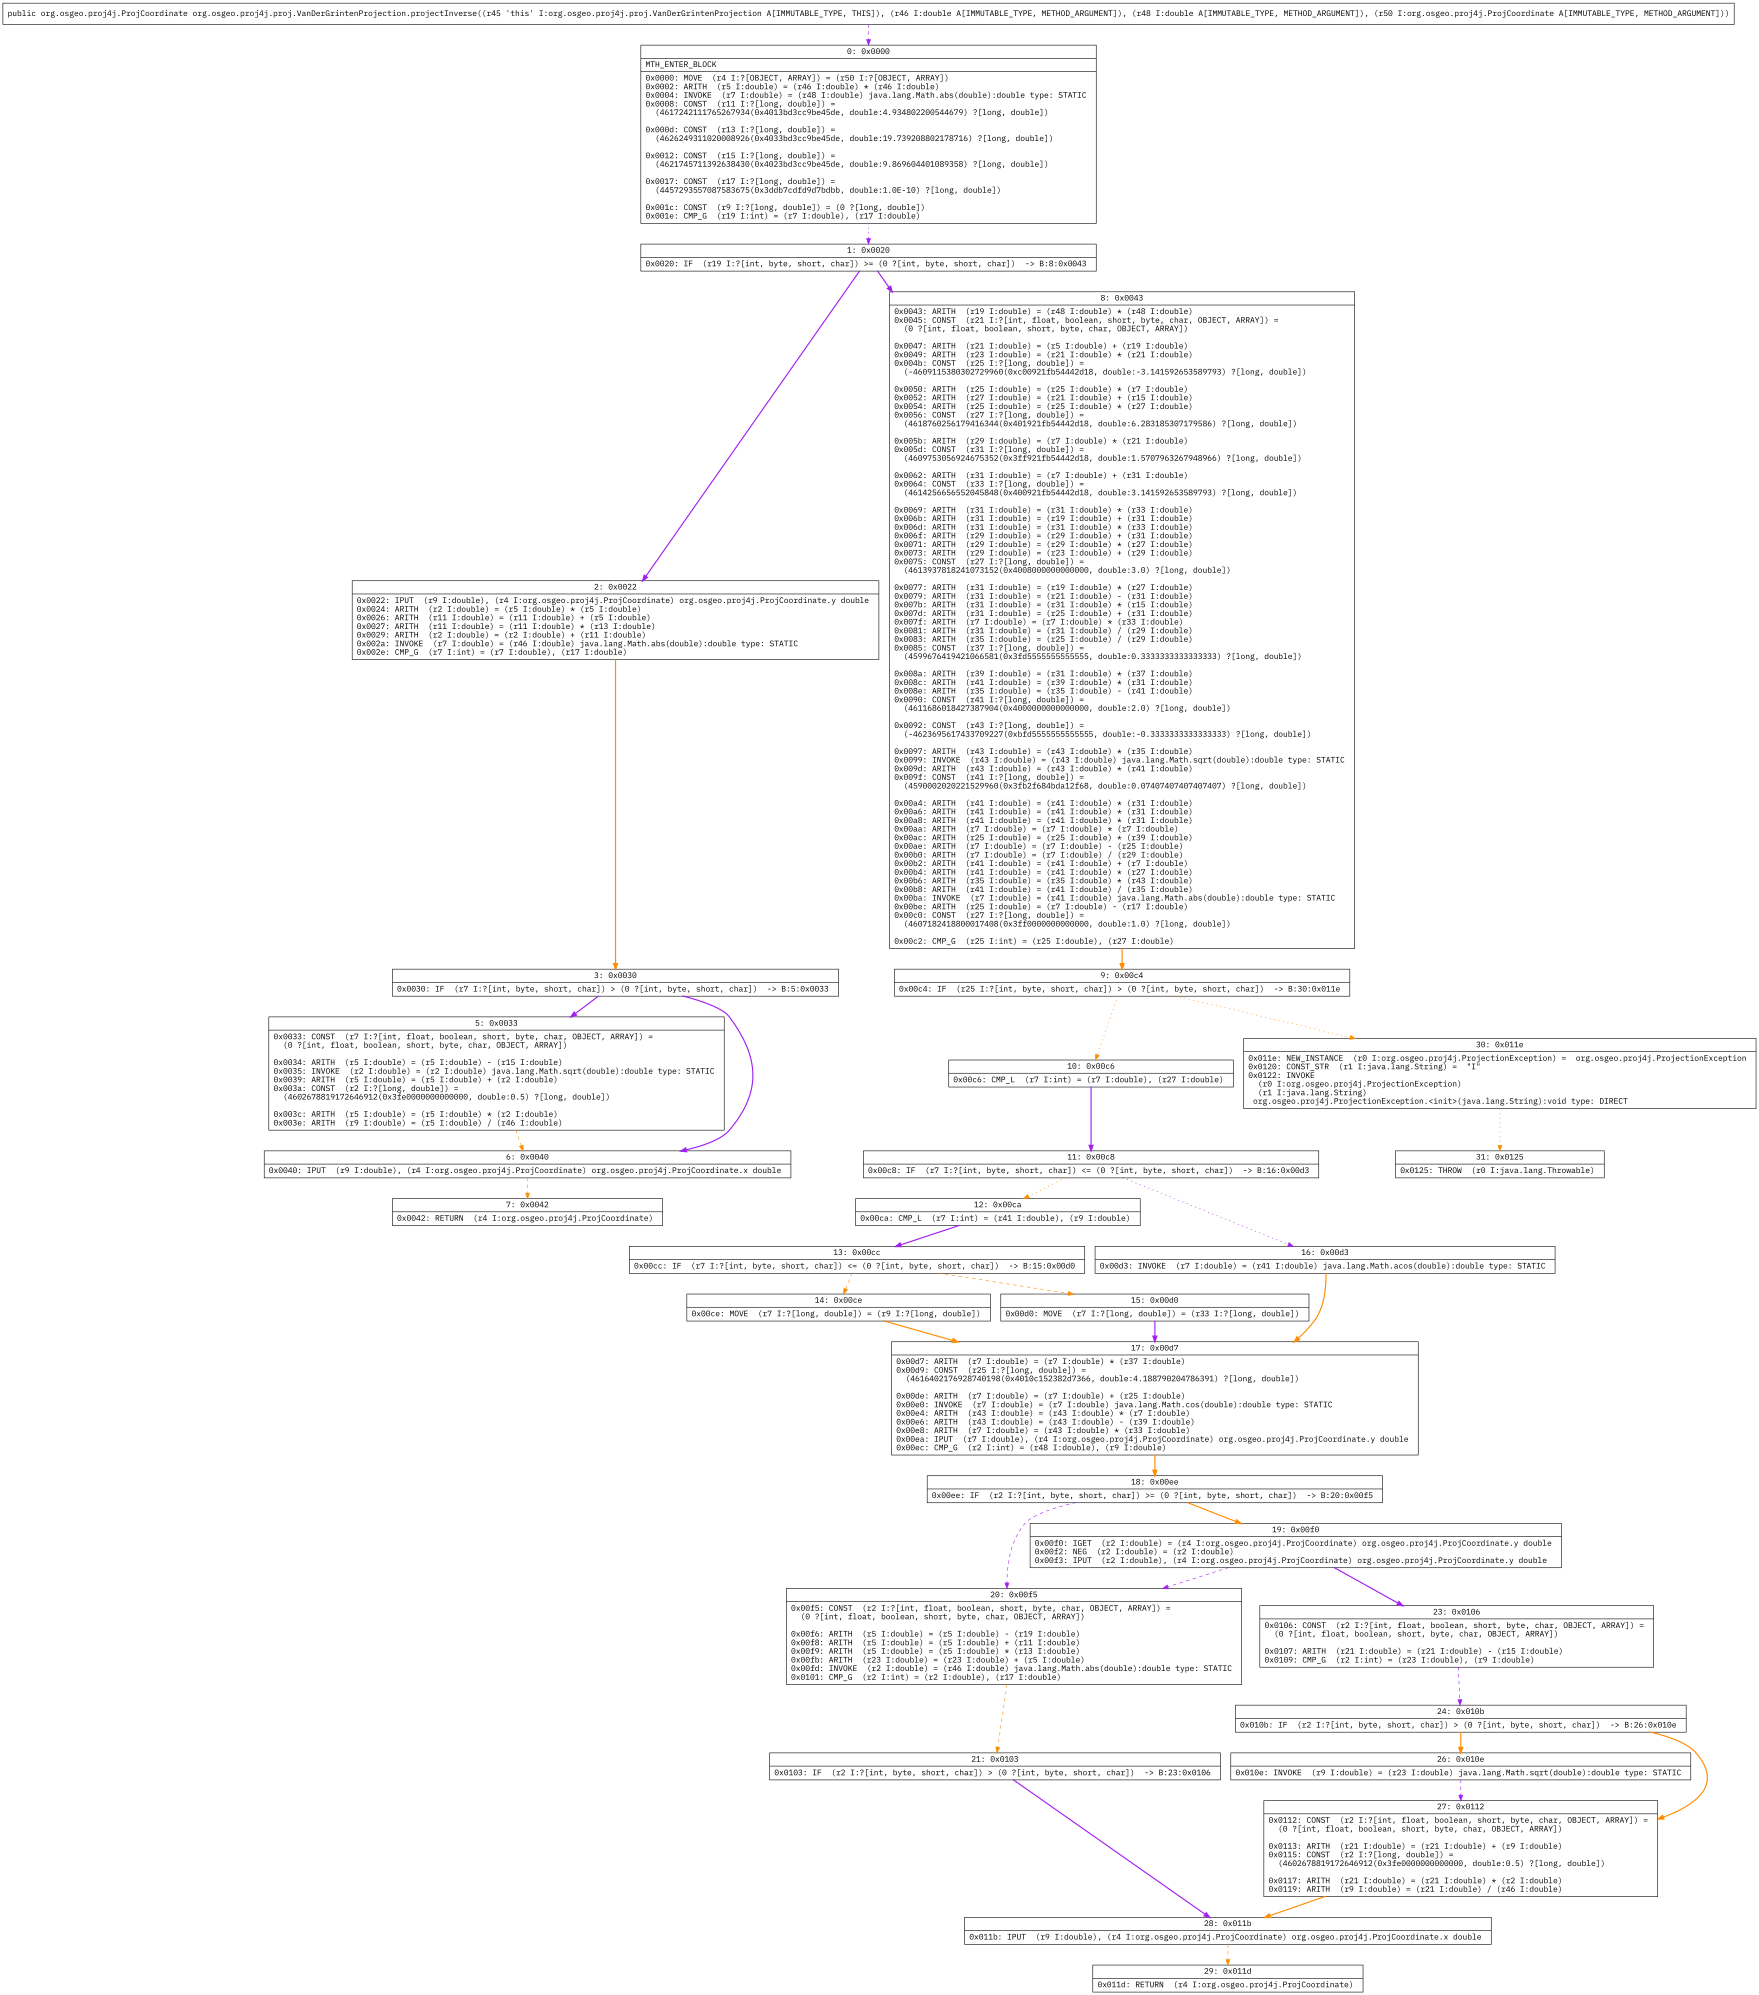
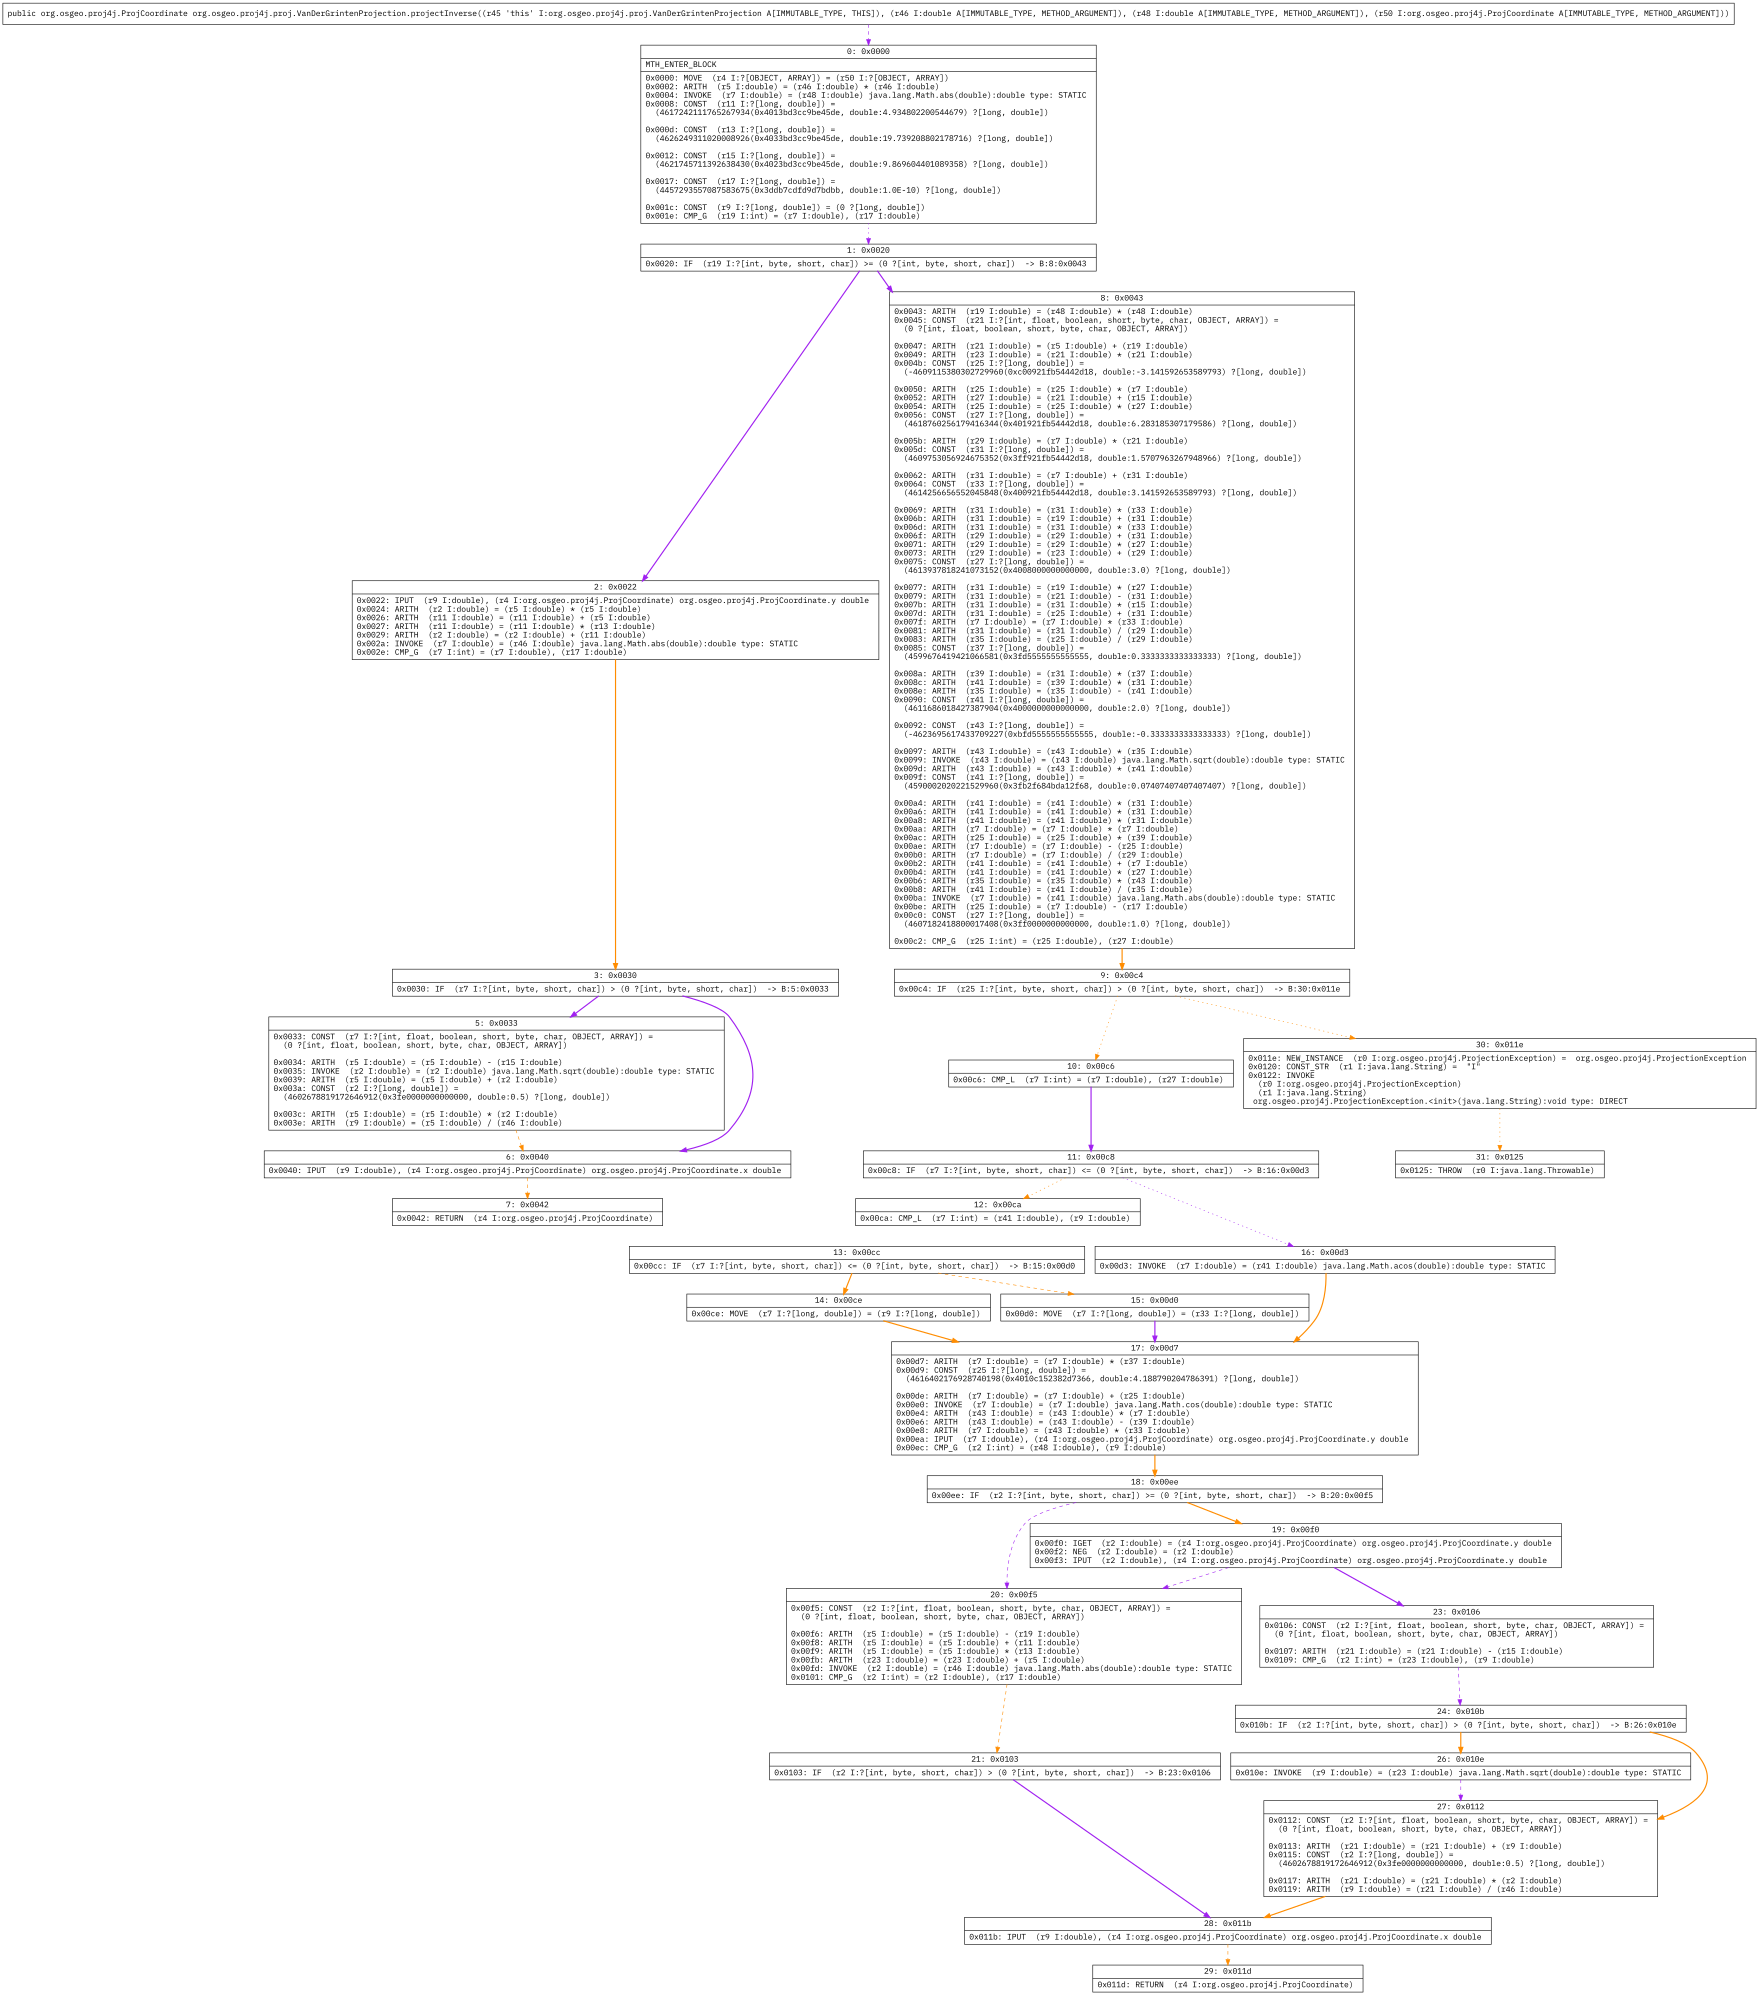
(930, 1235) -> none
(849, 1281) -> (849, 1281)
